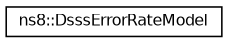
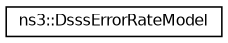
(114, 22) -> (114, 22)
